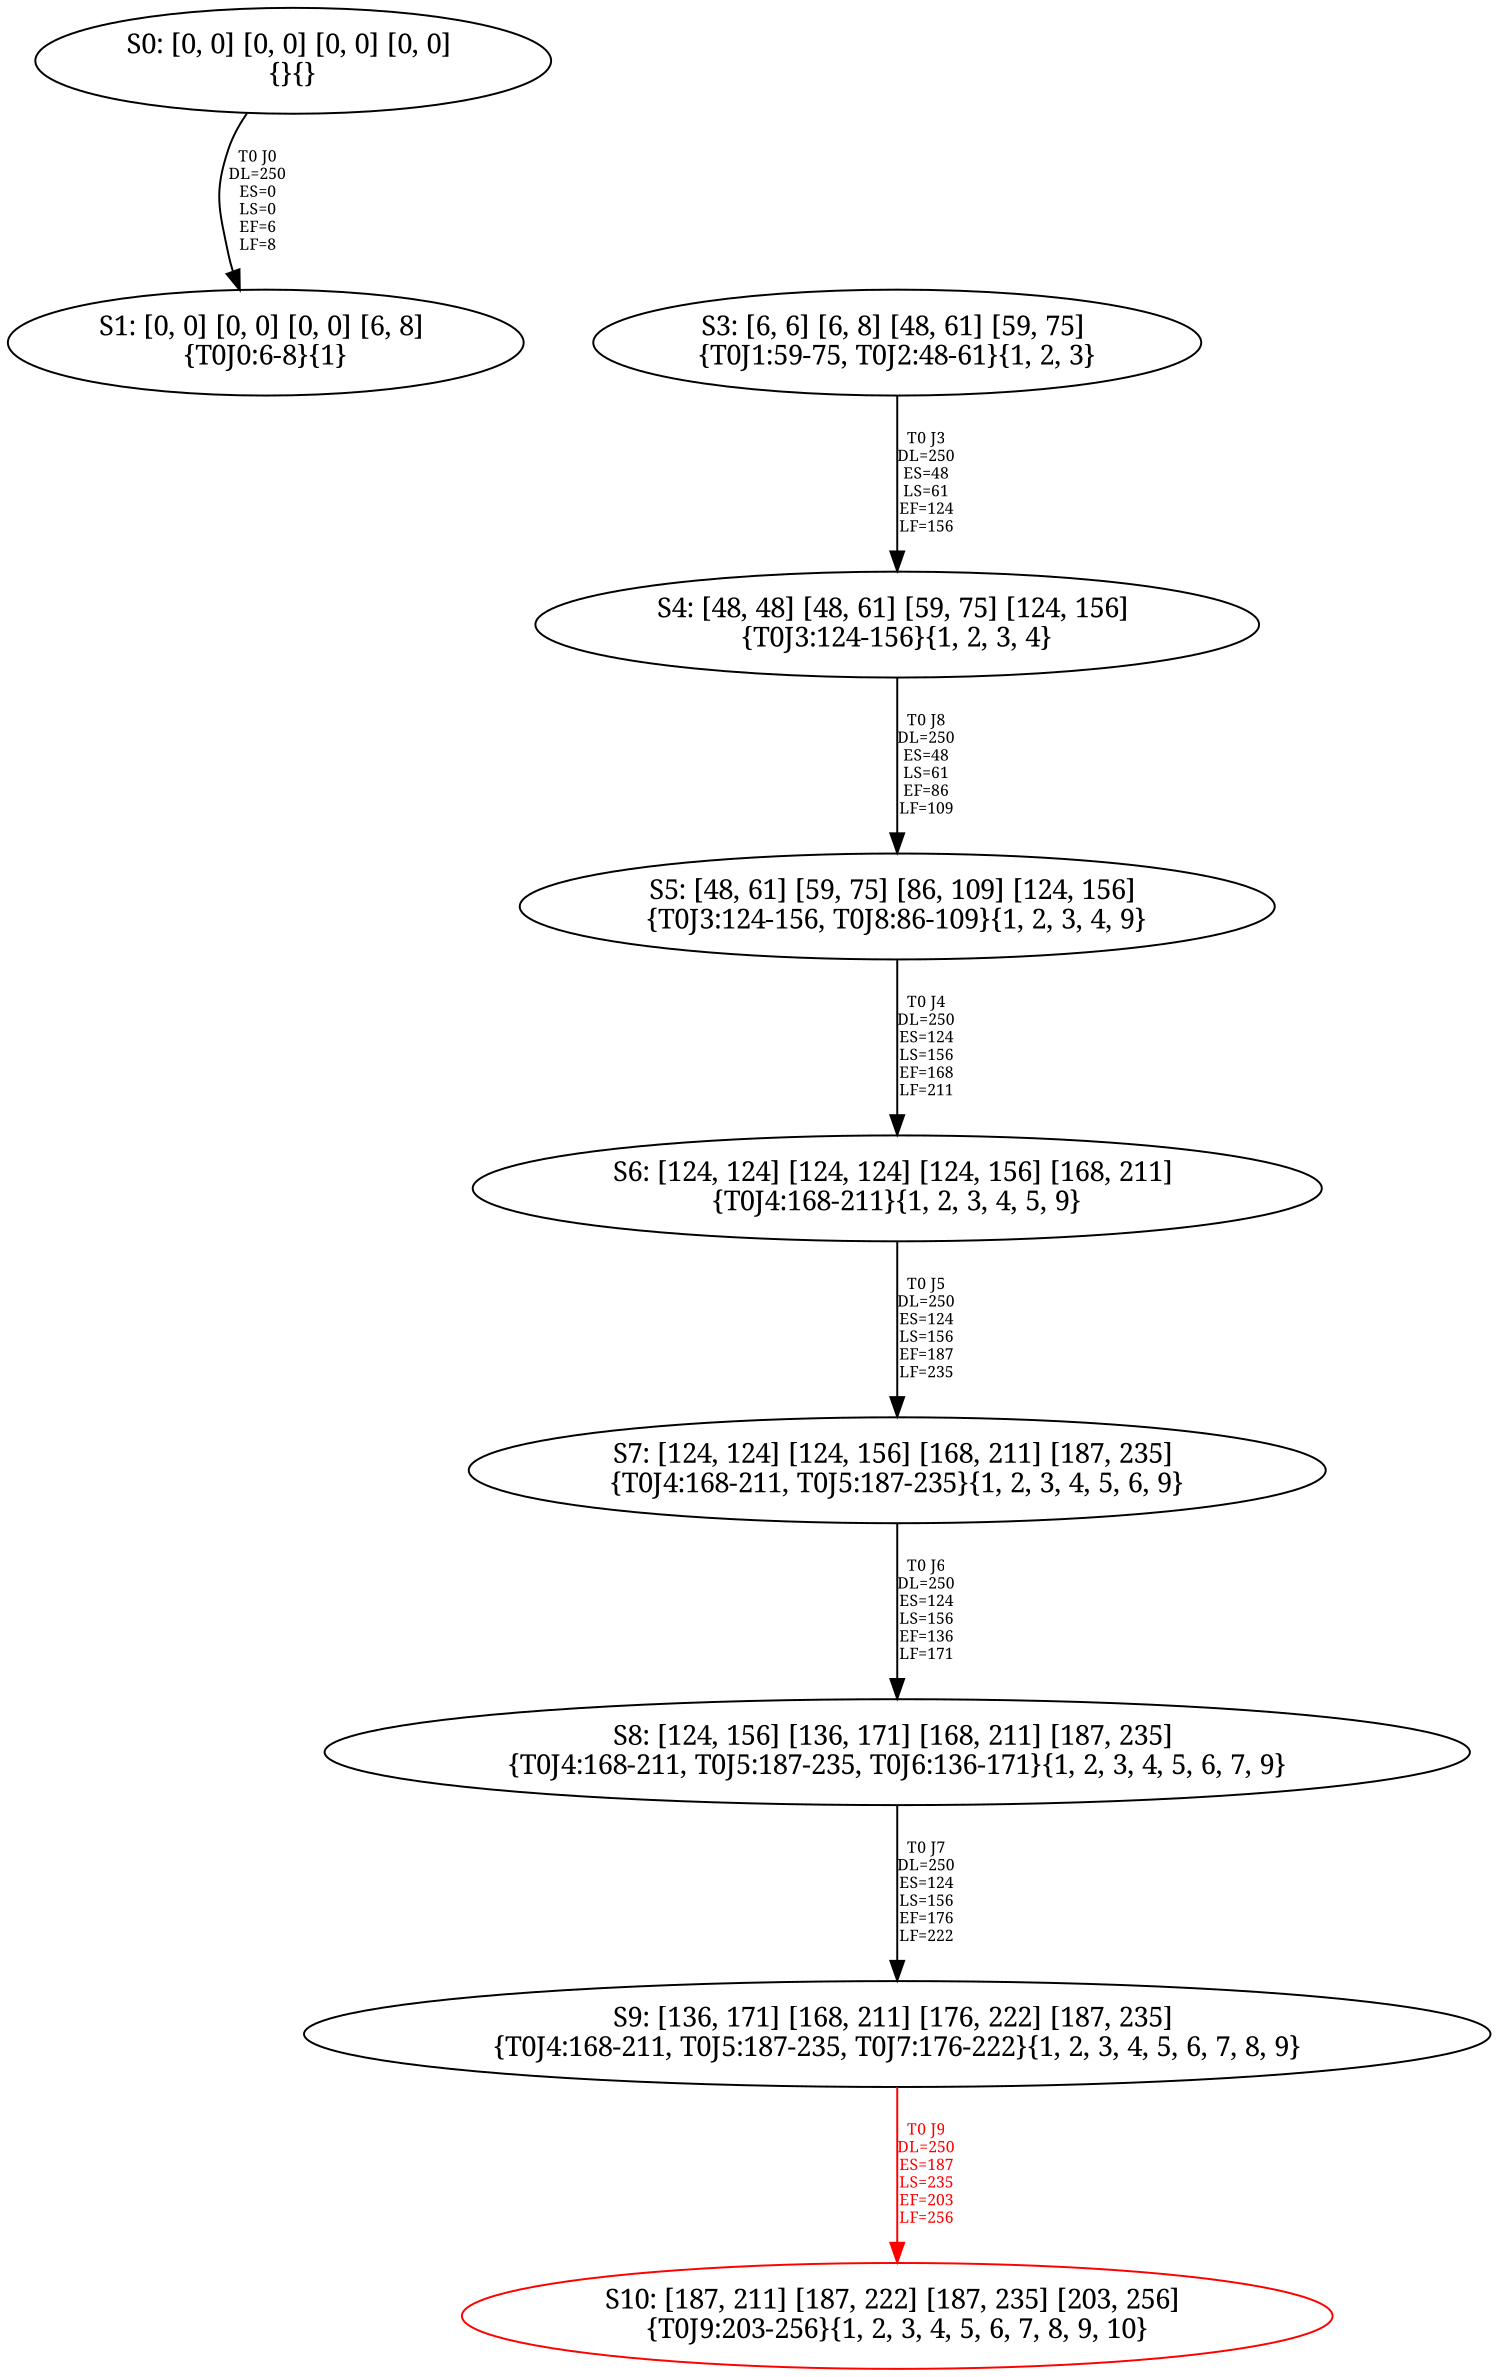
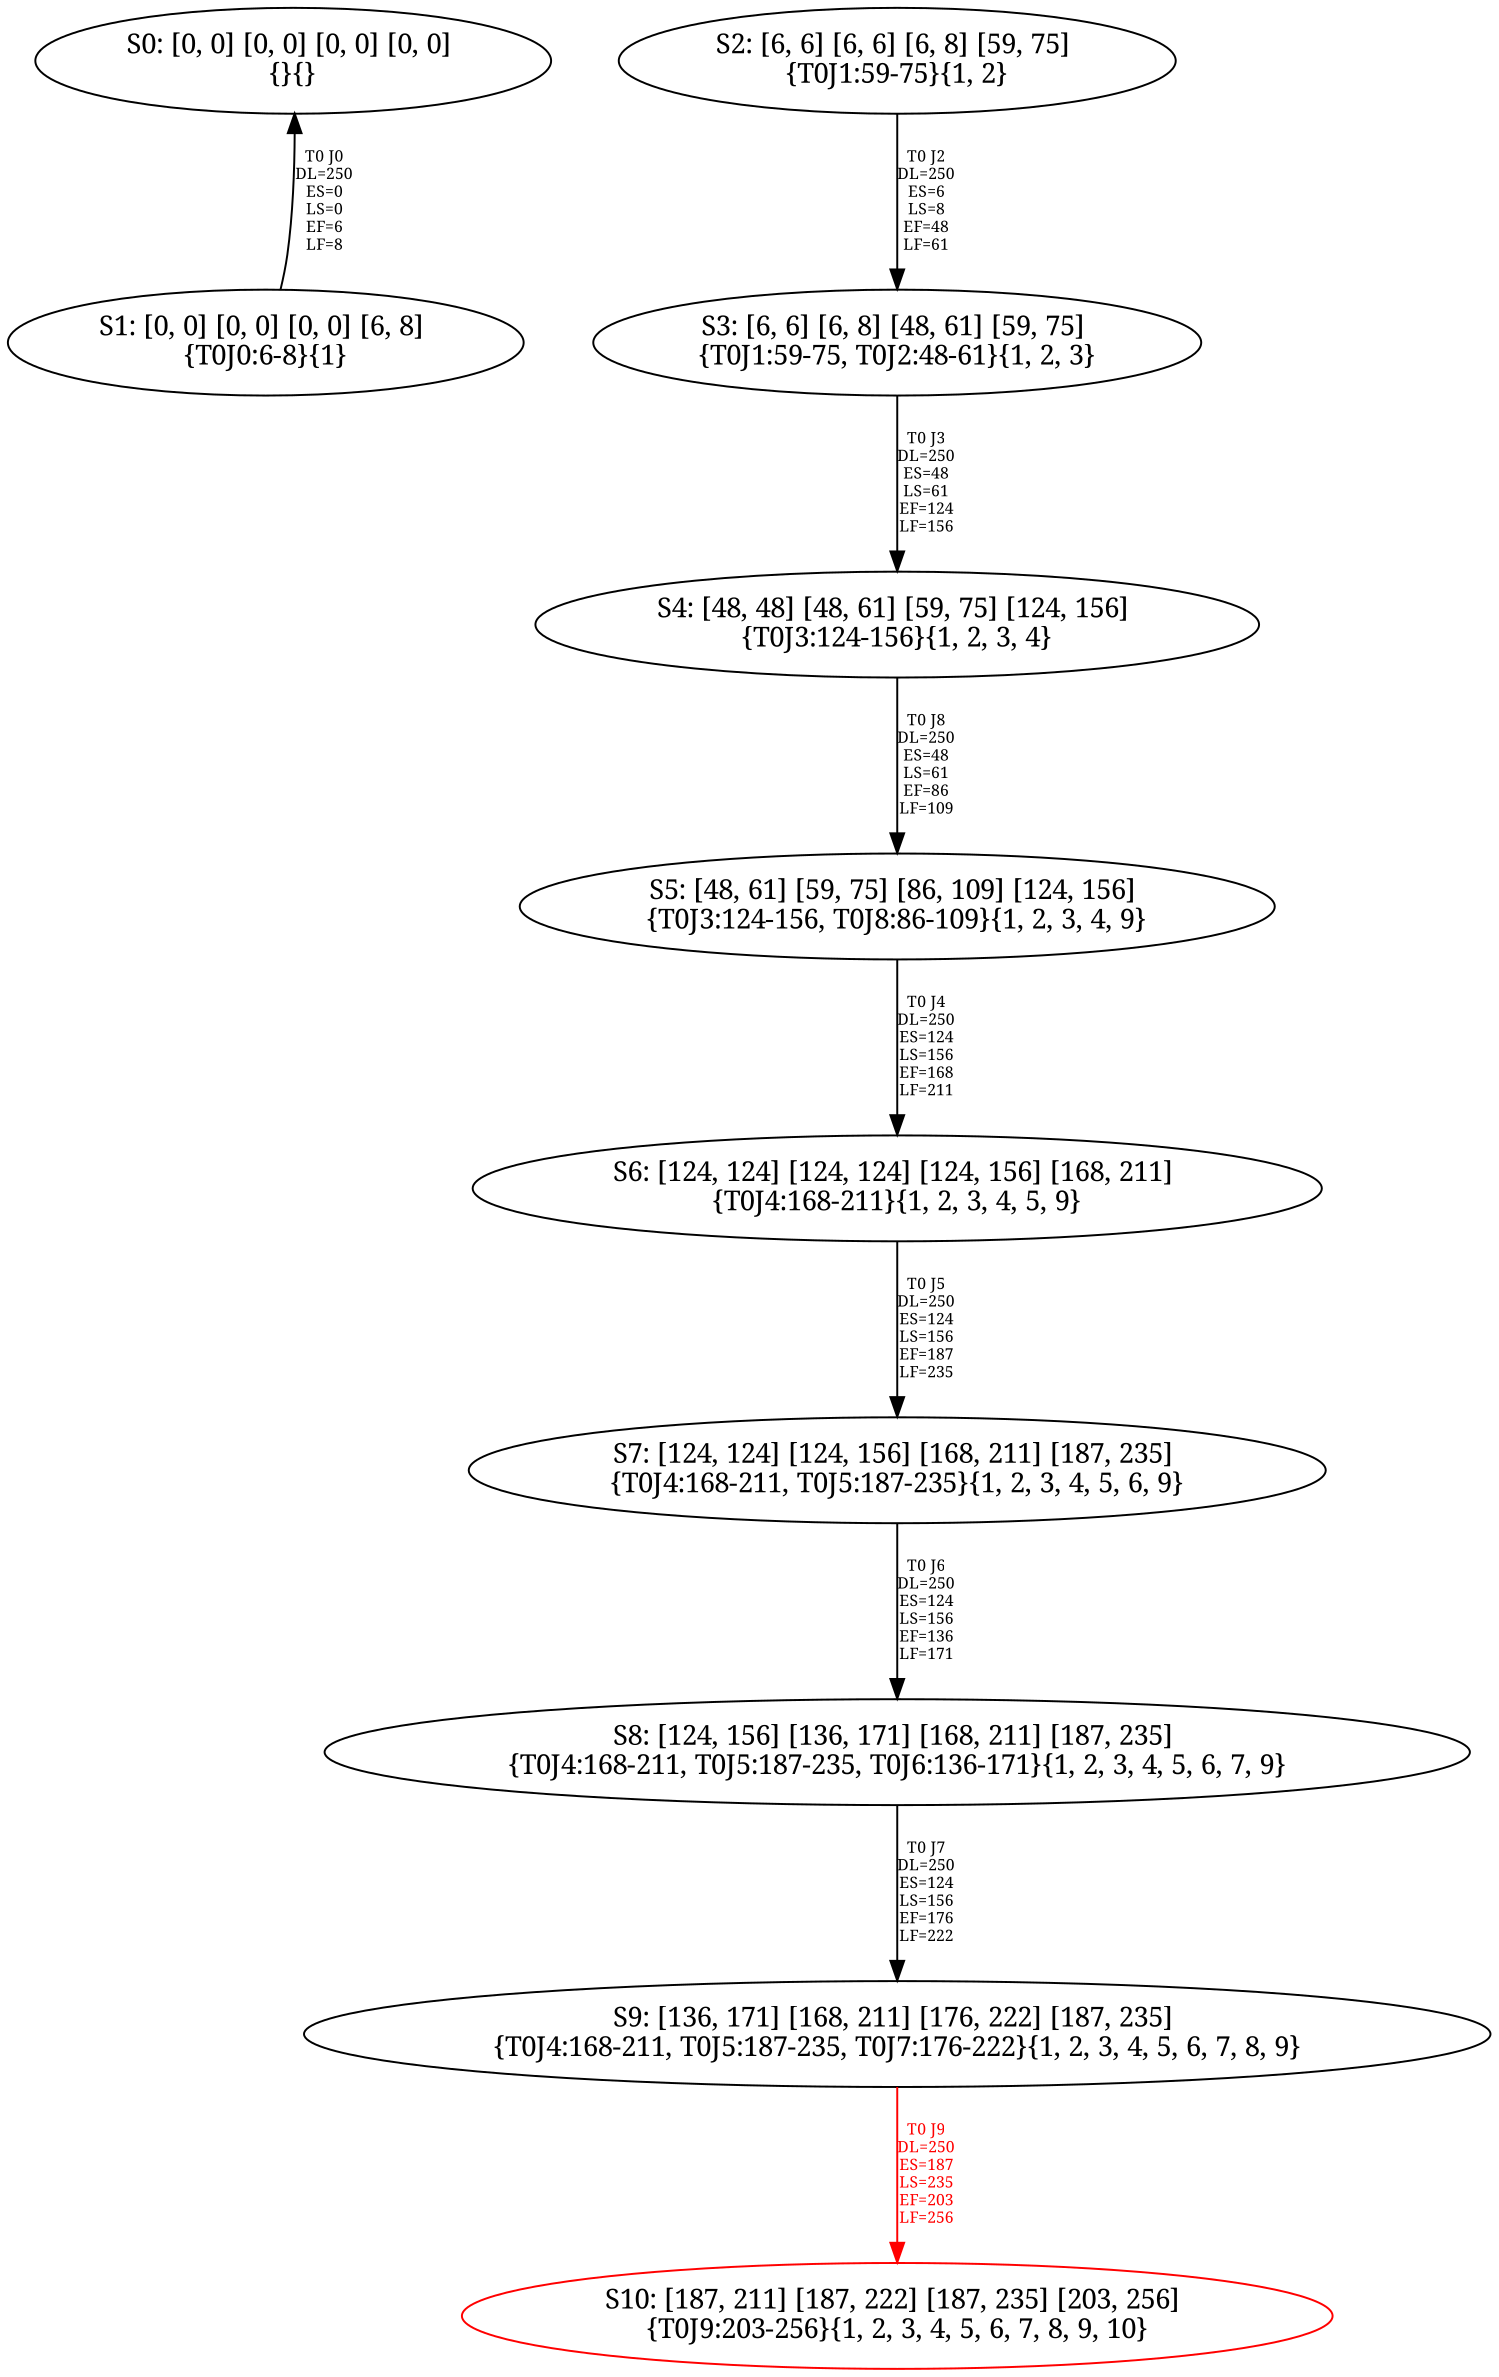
none -> (897, 61)
(219, 190) -> (292, 212)
